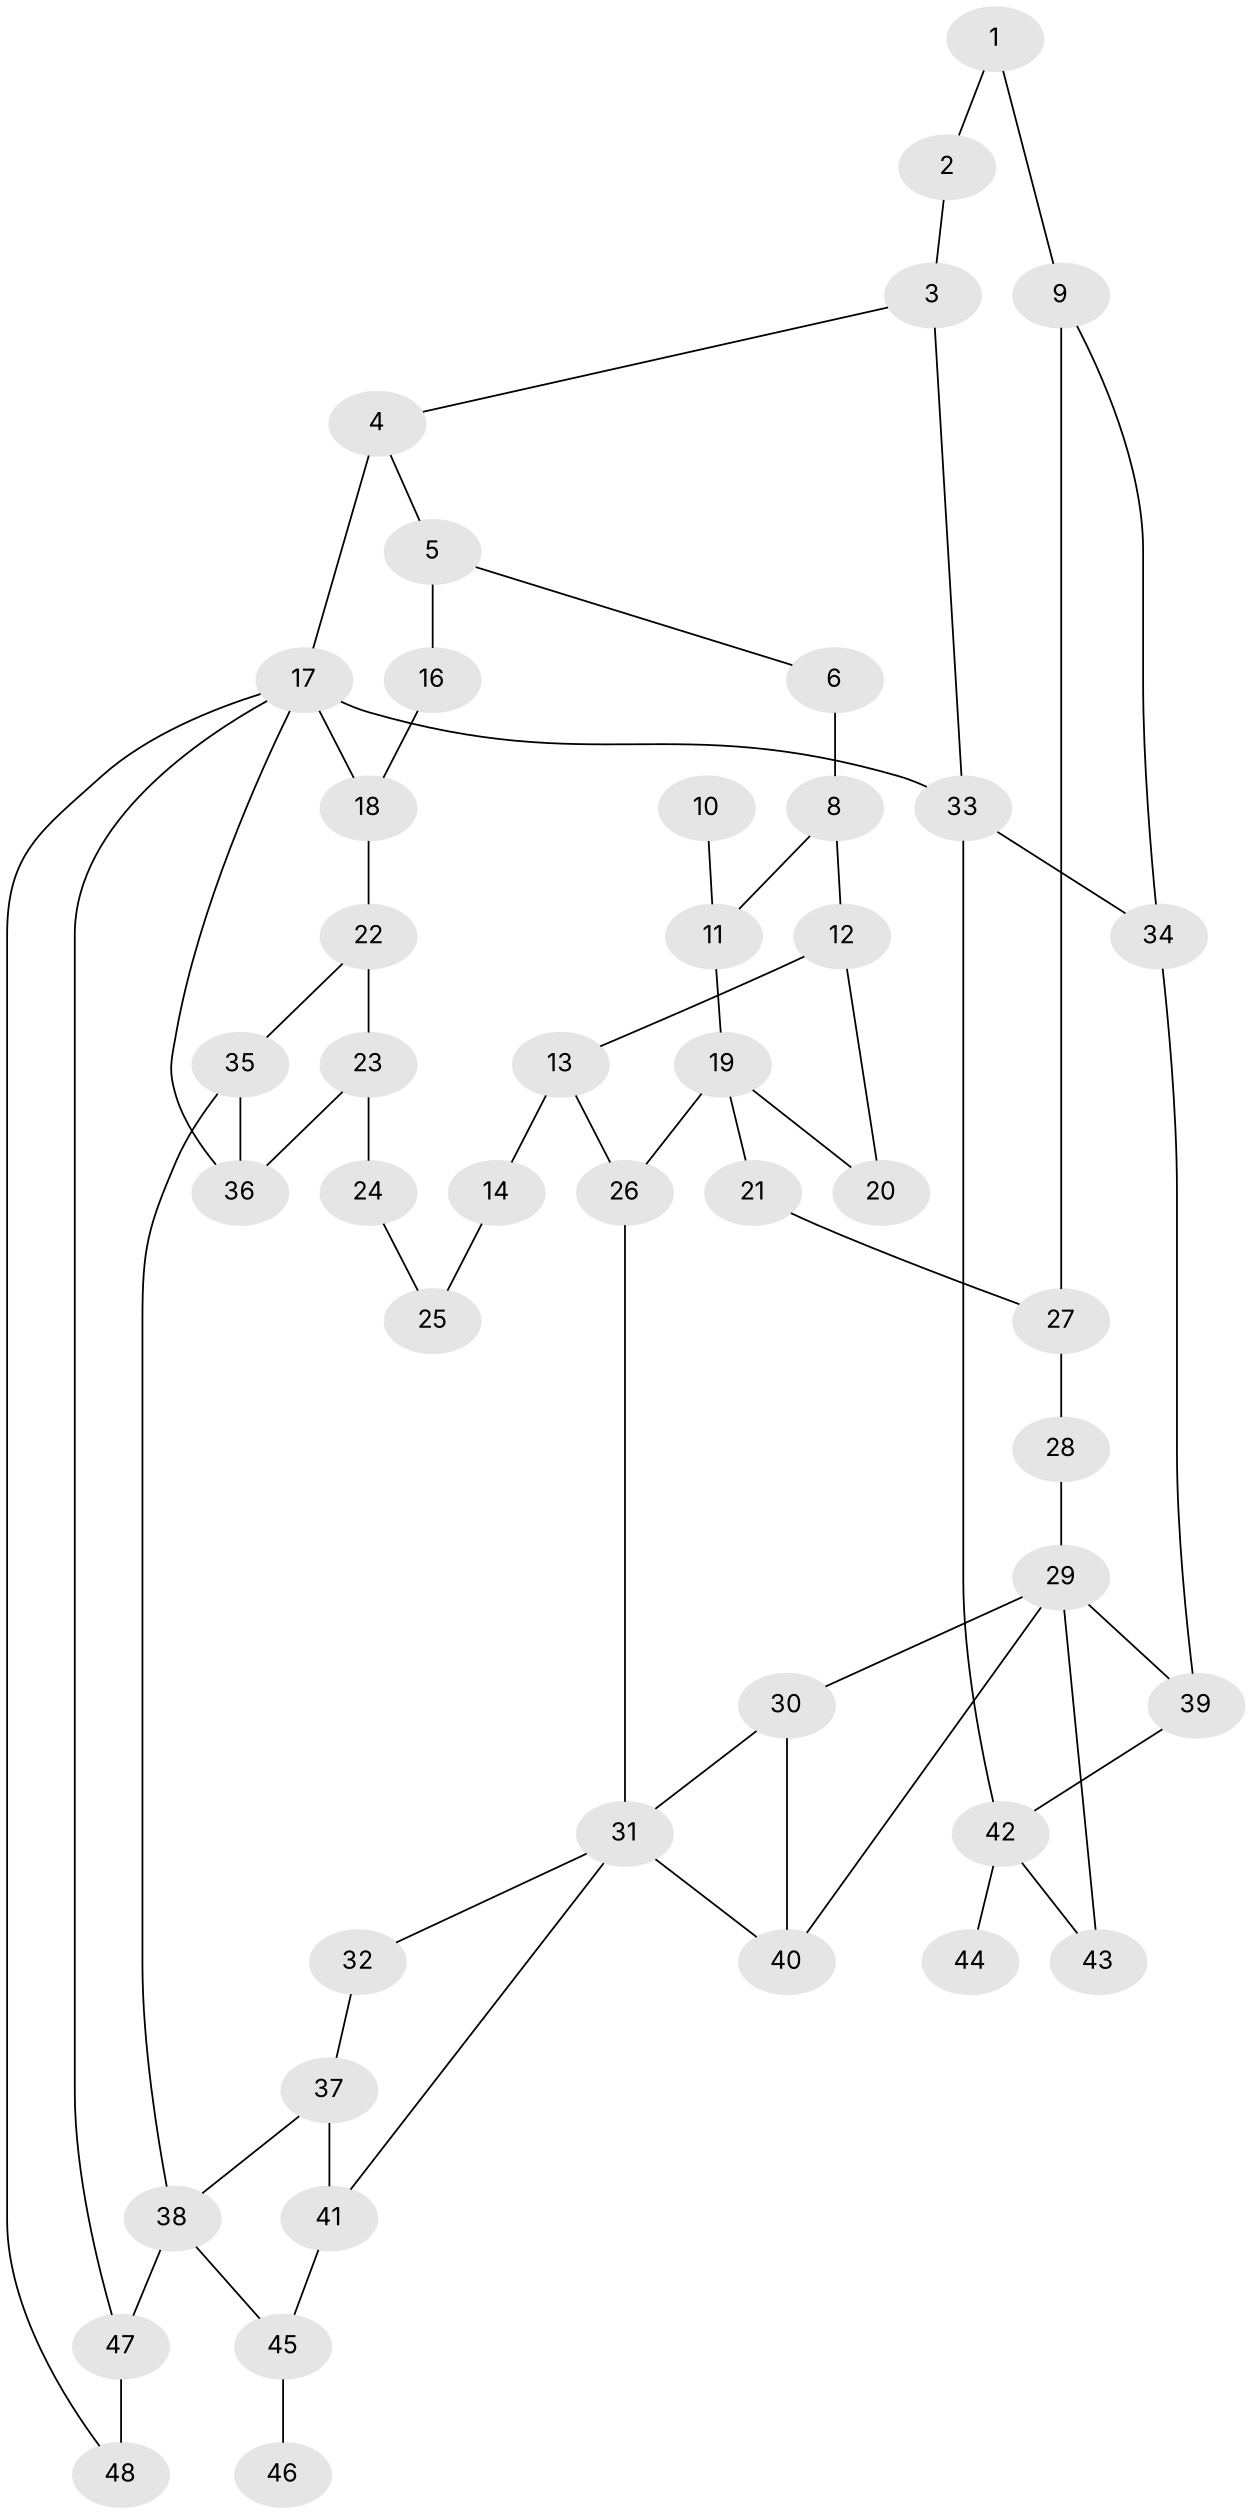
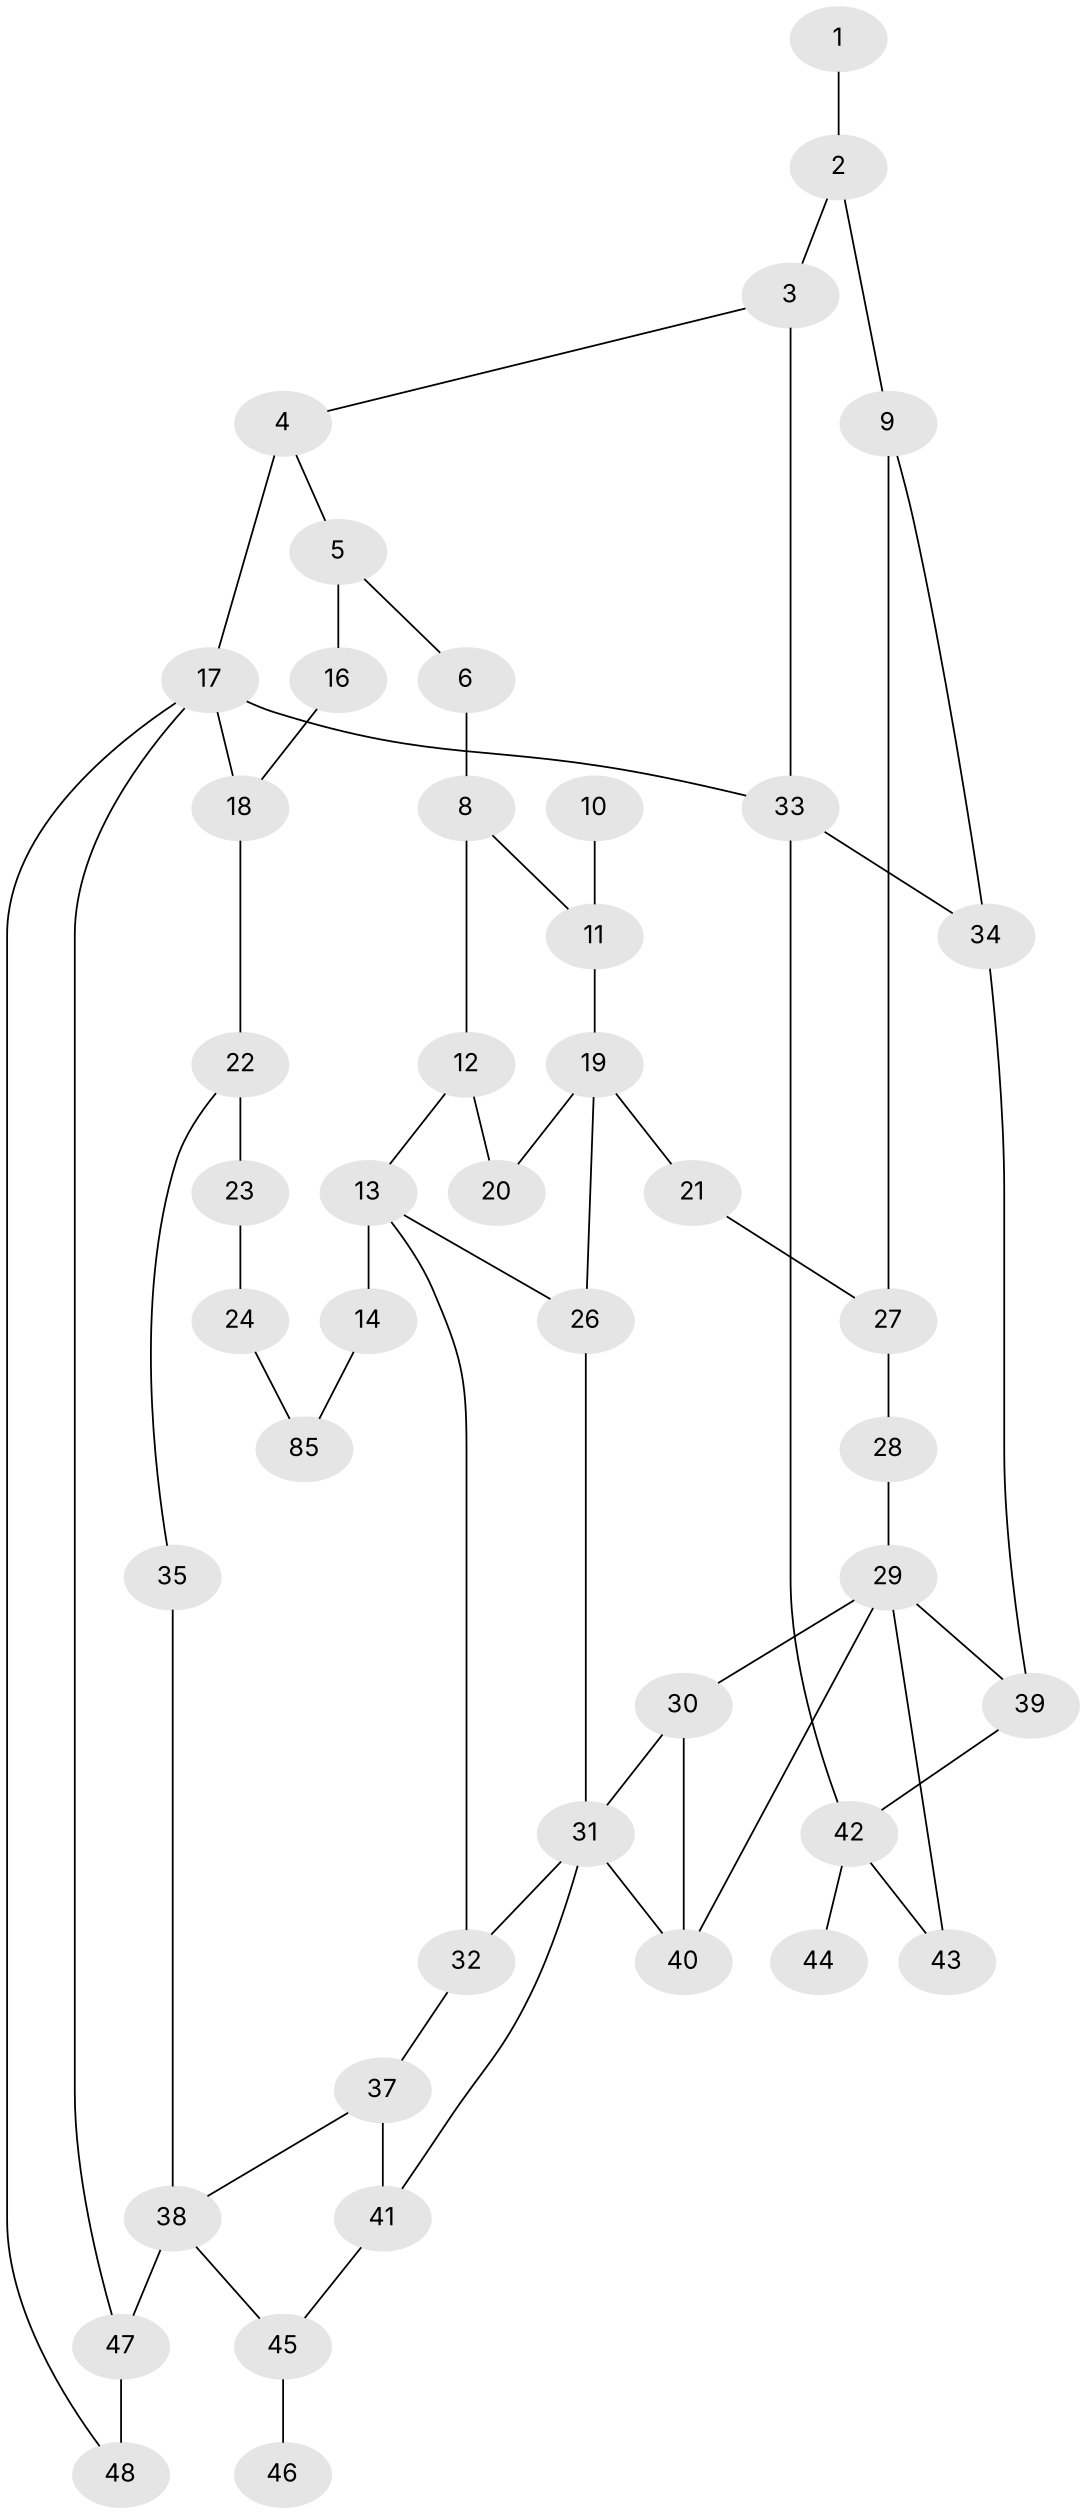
(1028, 167) -> (864, 295)
(240, 1193) -> none
(433, 1321) -> (304, 1449)
none -> (467, 1567)
